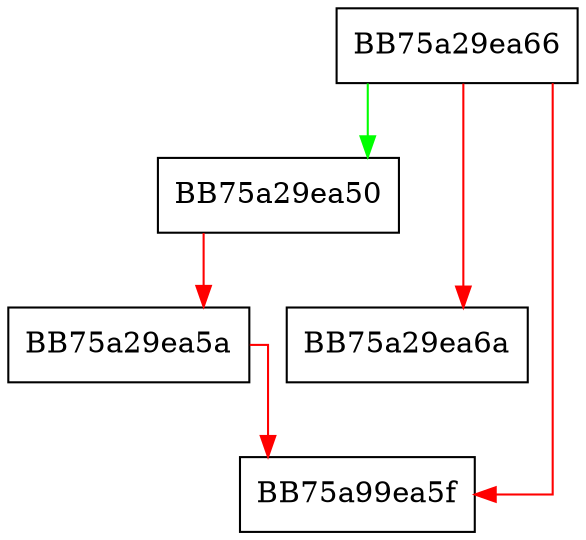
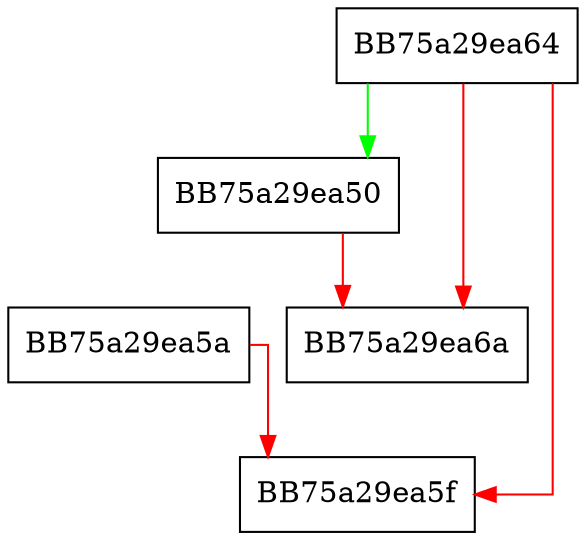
(457, 46) -> (457, 46)
(204, 259) -> (343, 259)
(357, 495) -> (357, 495)
